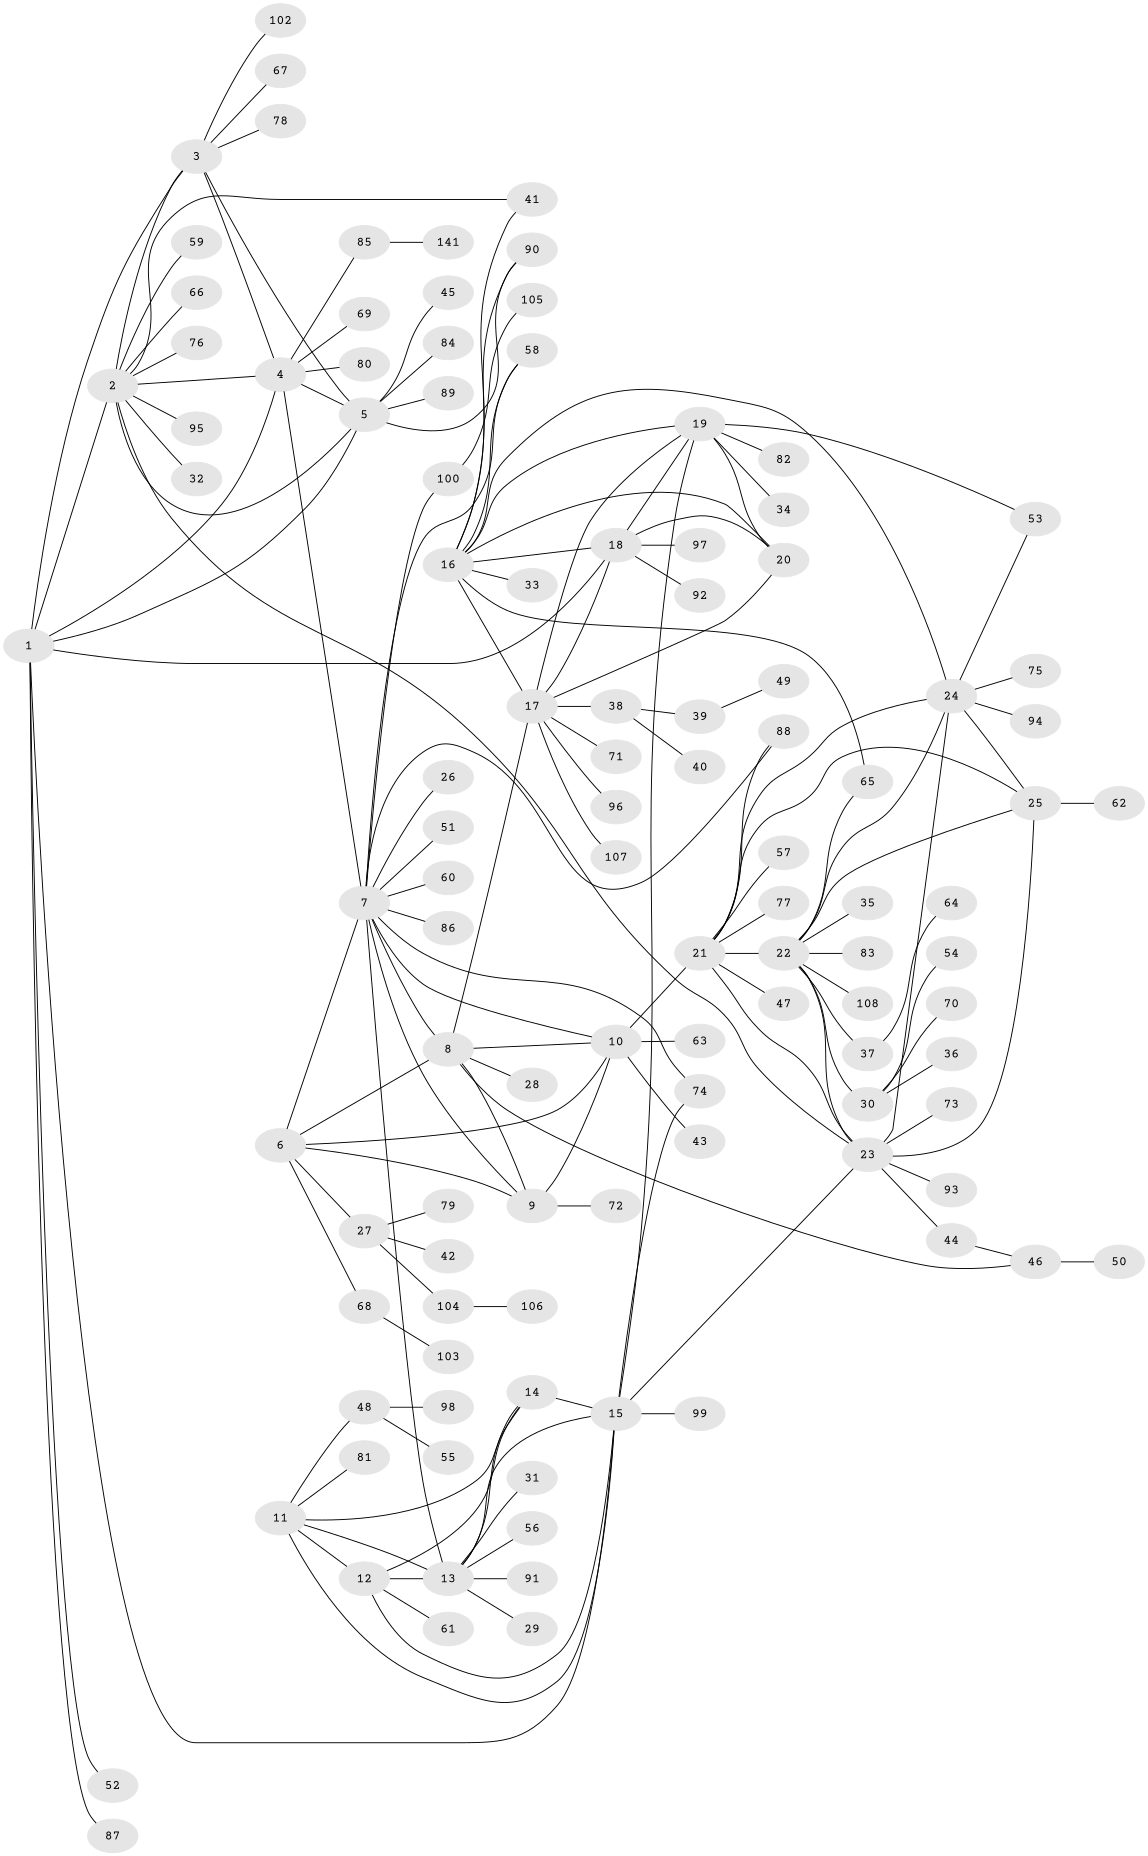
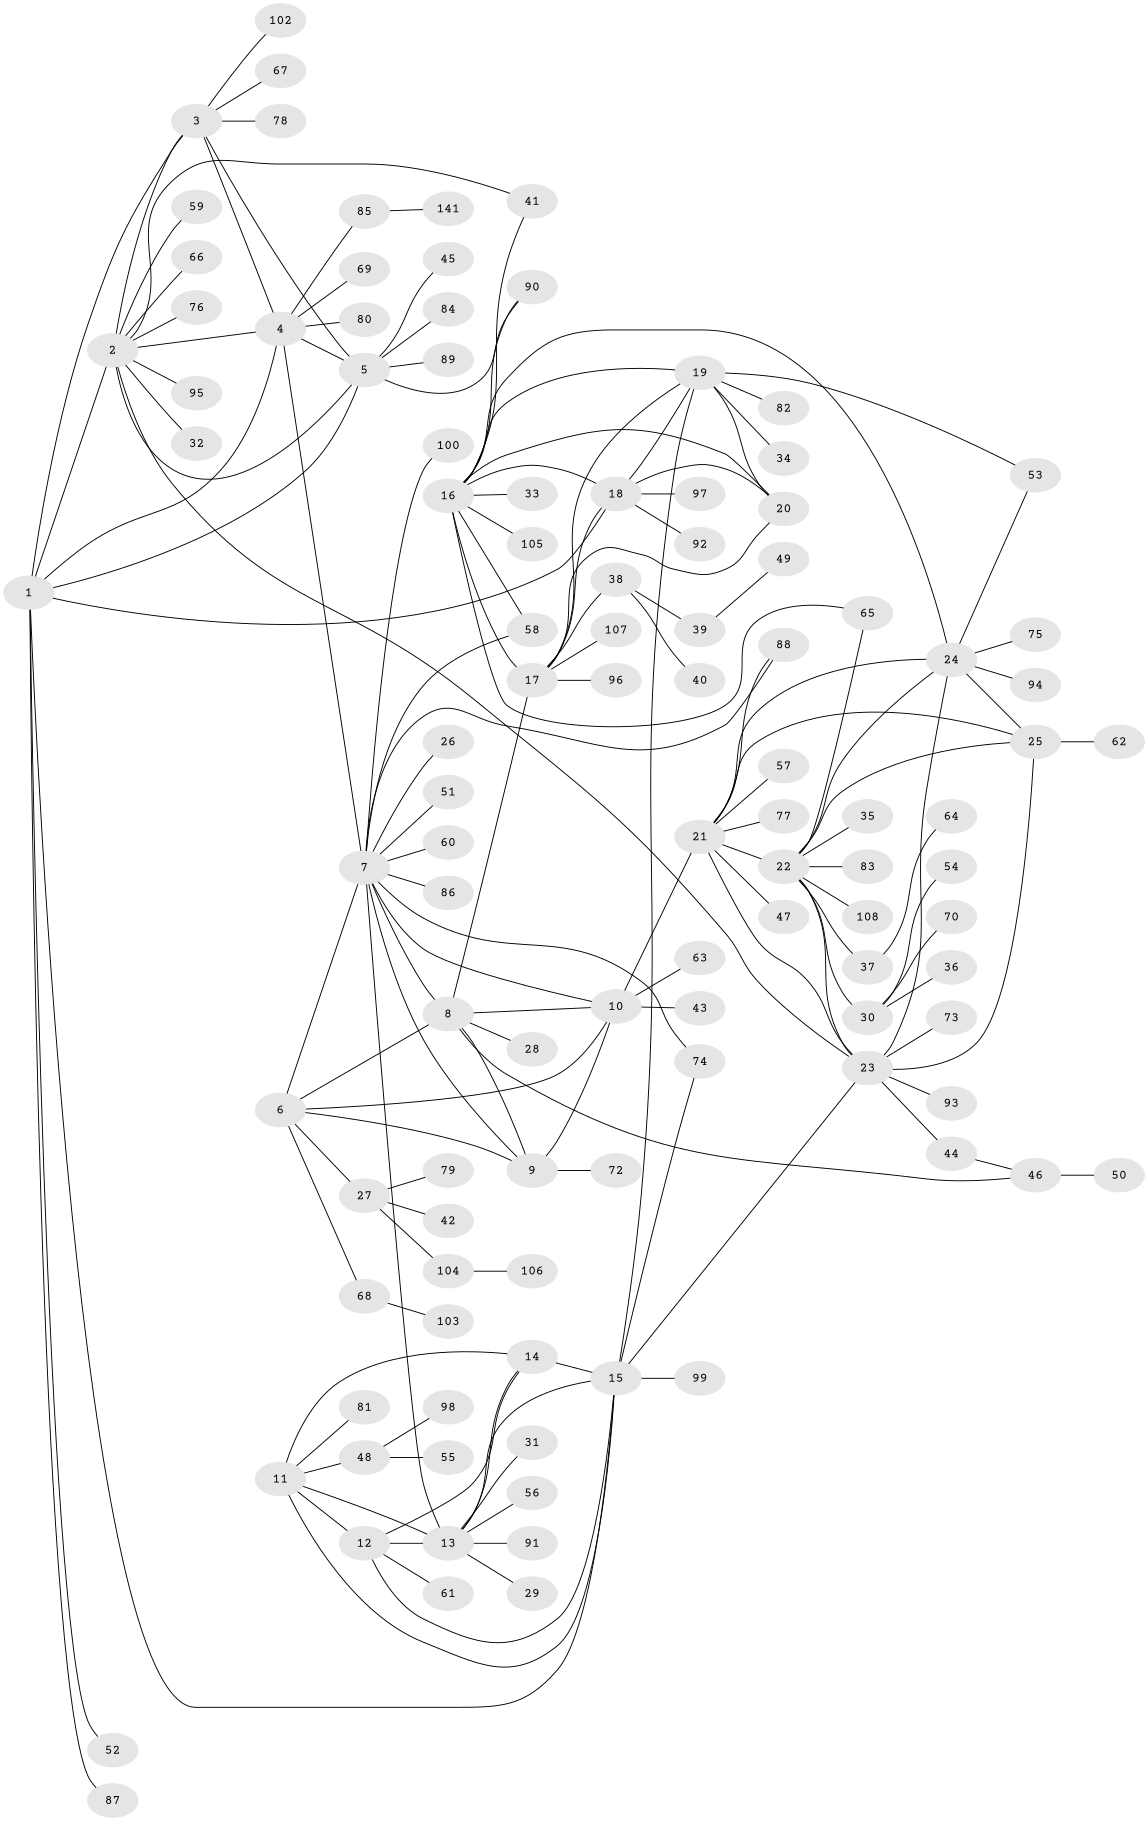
(490, 385) -> (490, 520)
(616, 757) -> none
